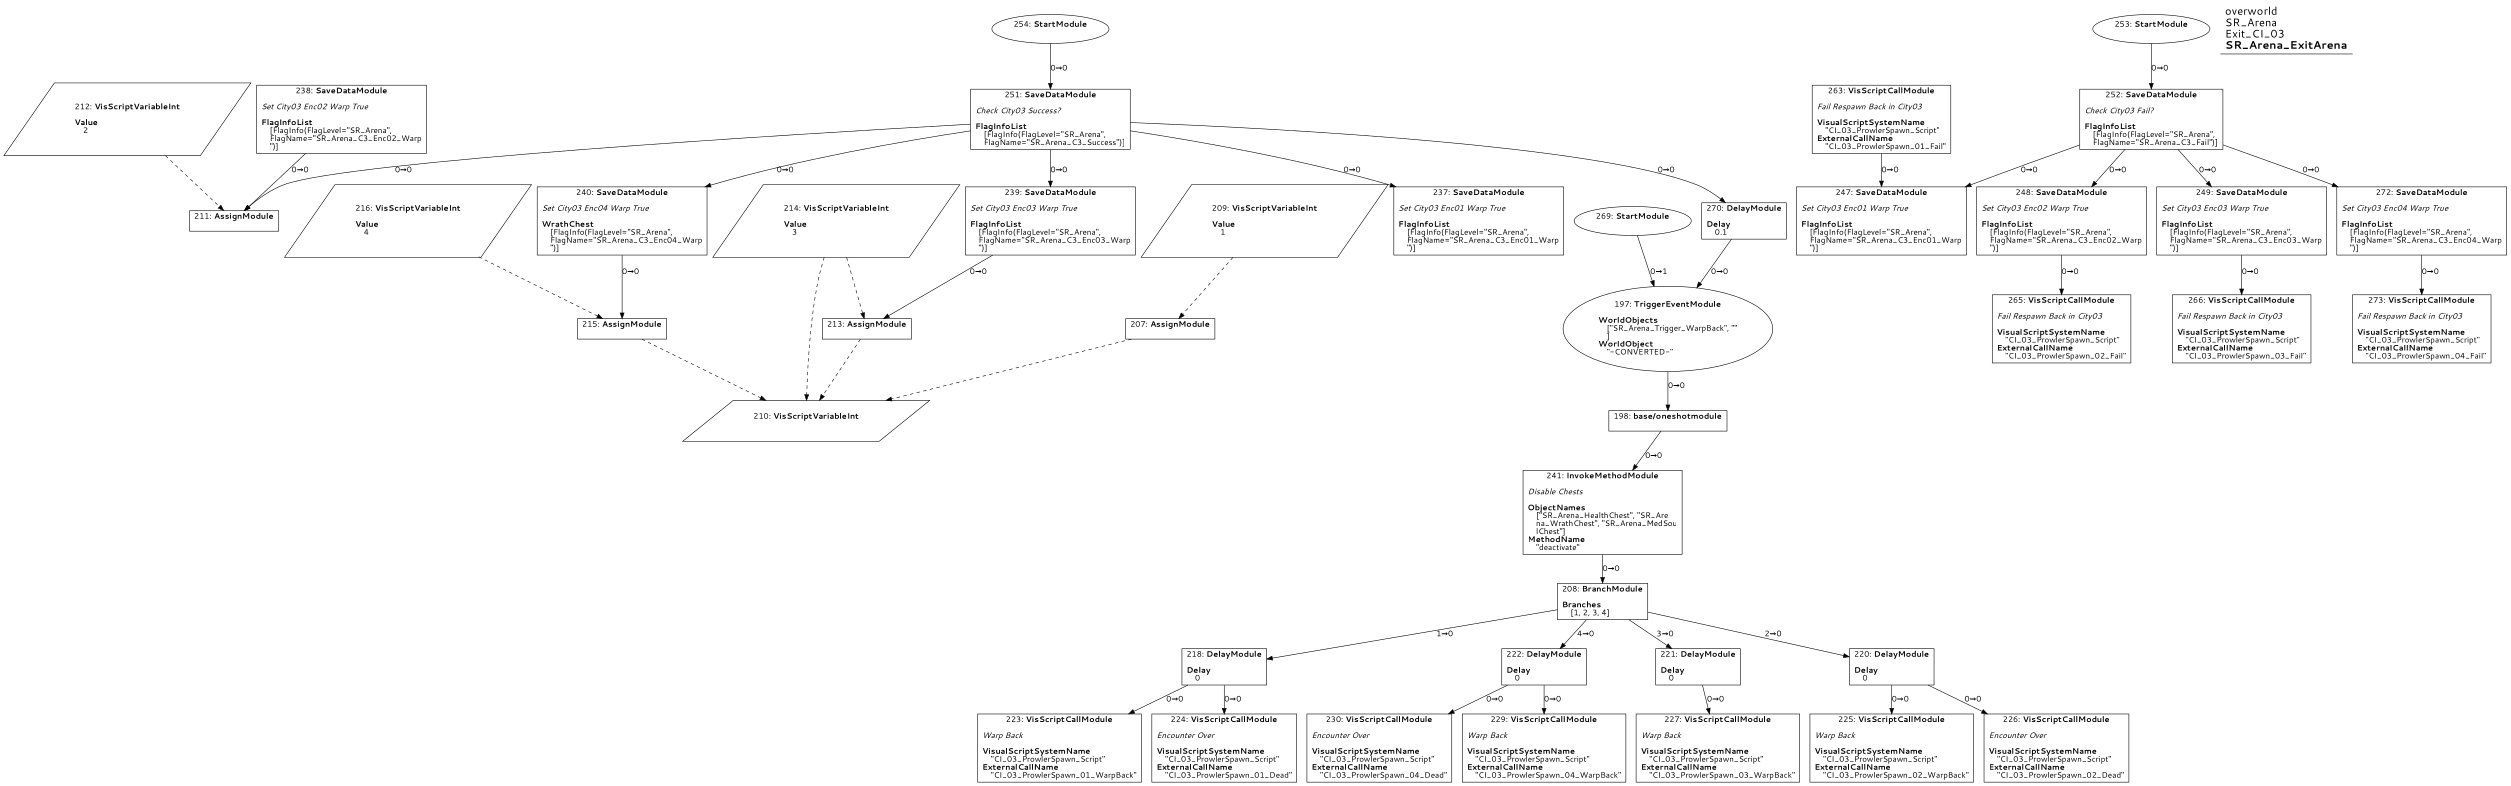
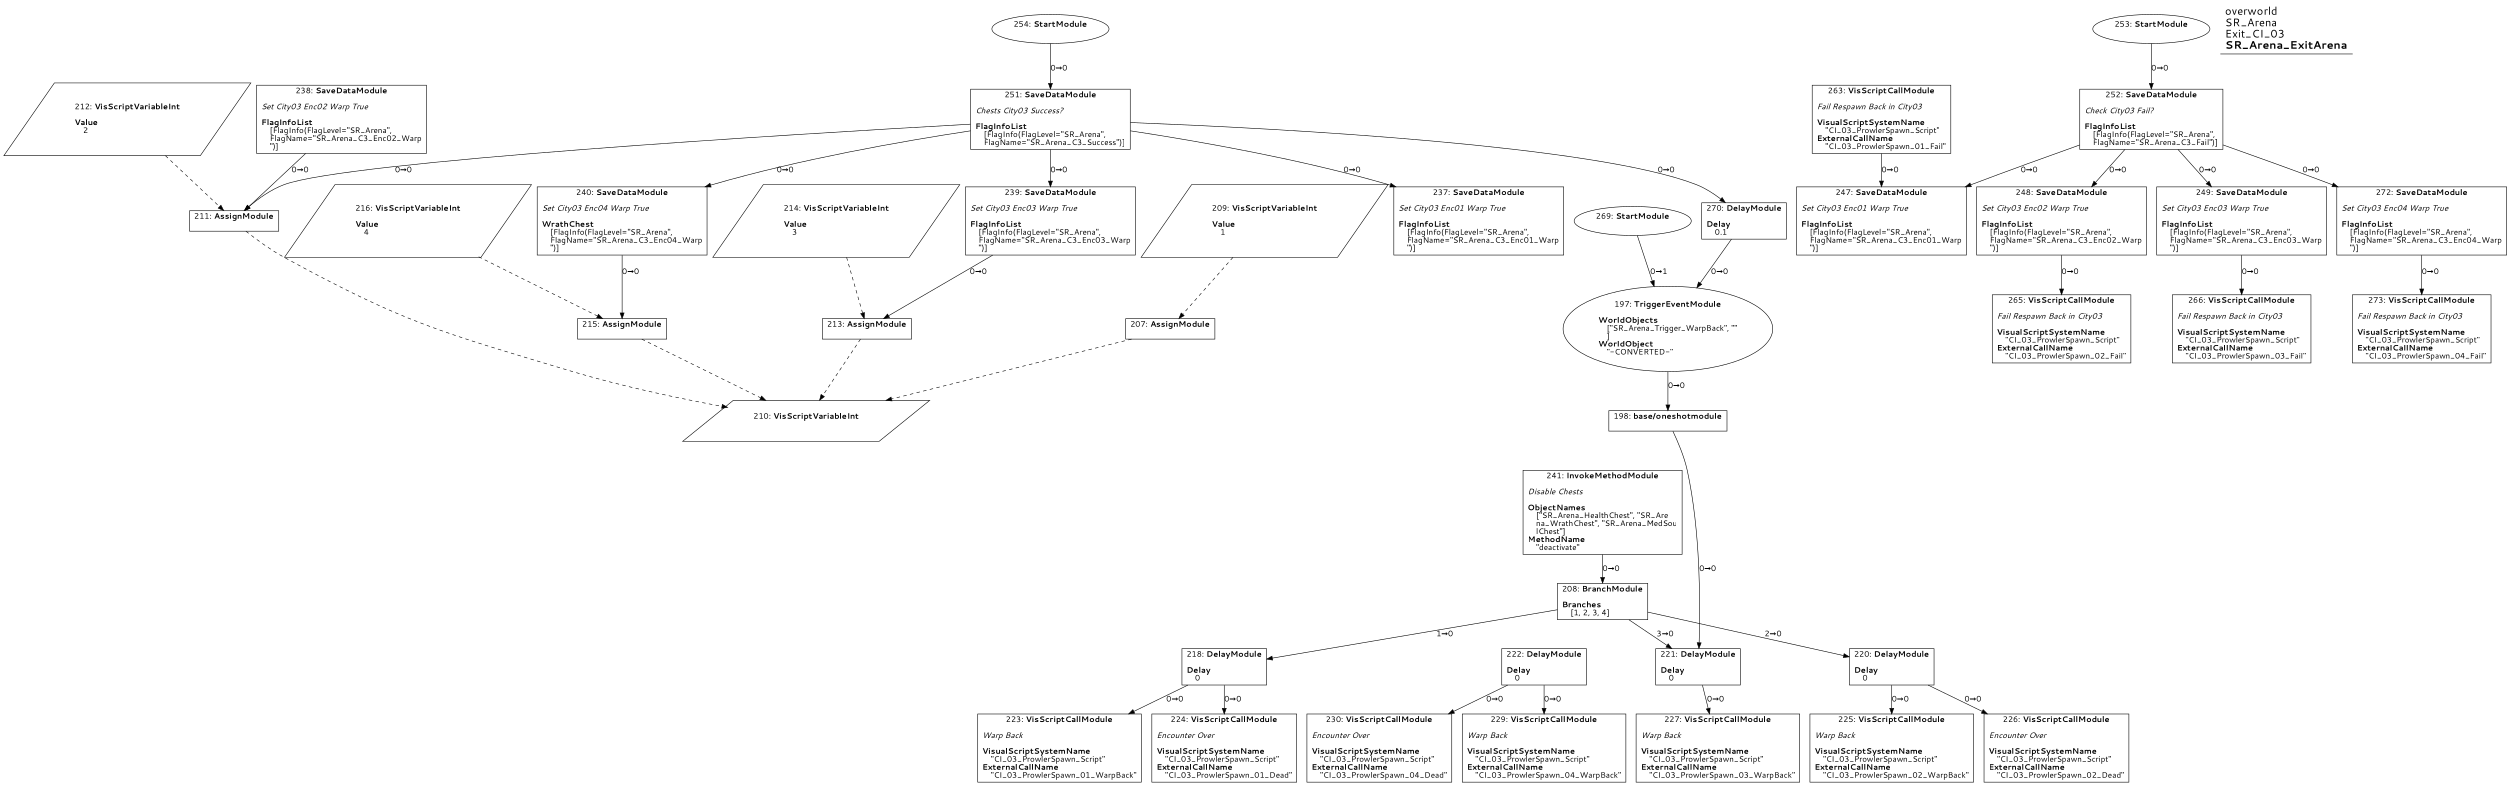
(1018, 111) -> (1019, 111)
(811, 325) -> (475, 342)
(1648, 448) -> (1697, 535)
(1575, 632) -> none
